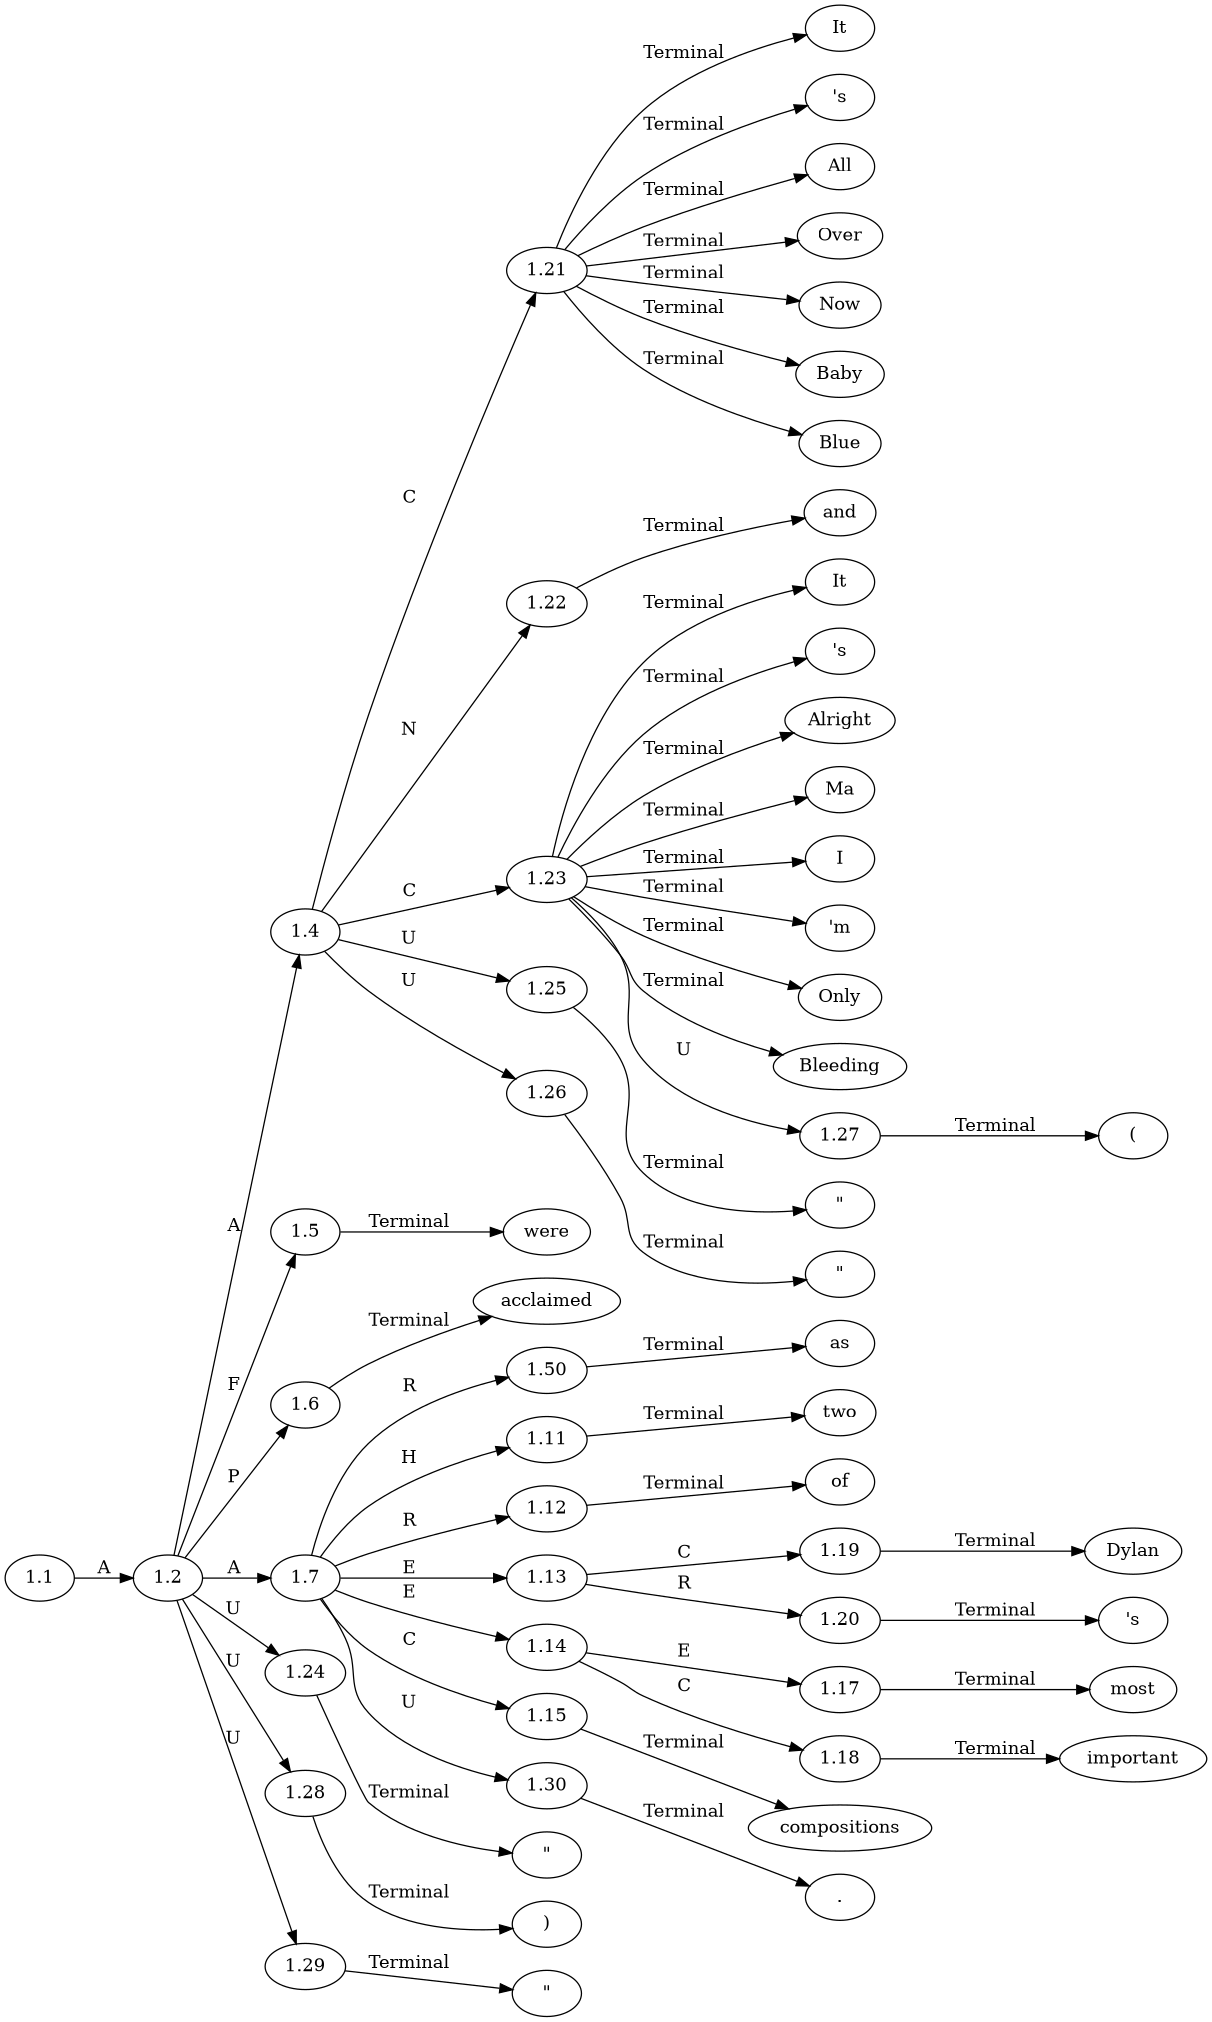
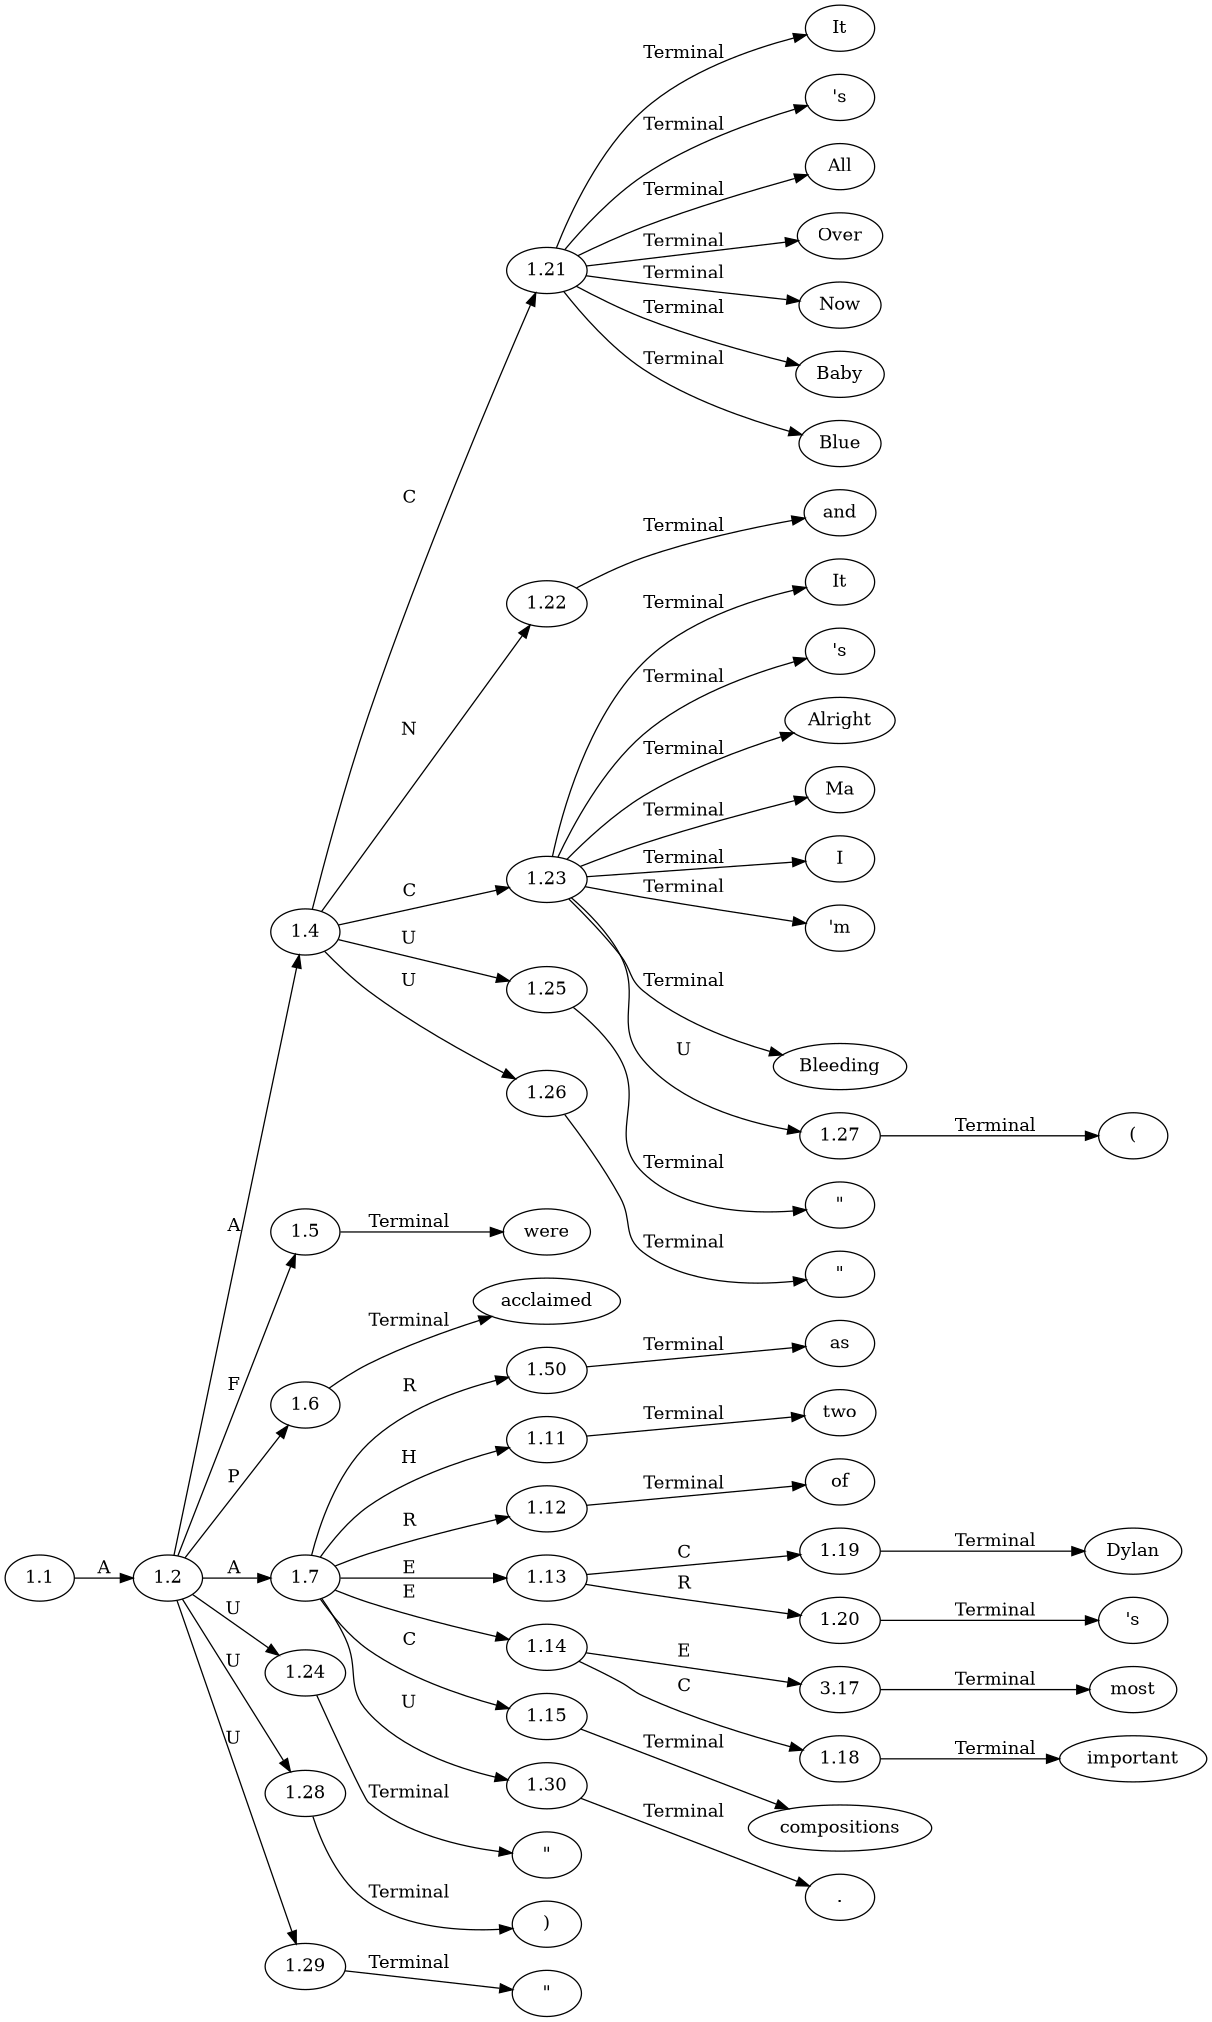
(840, 997) -> none
(840, 1690) -> (840, 1690)
